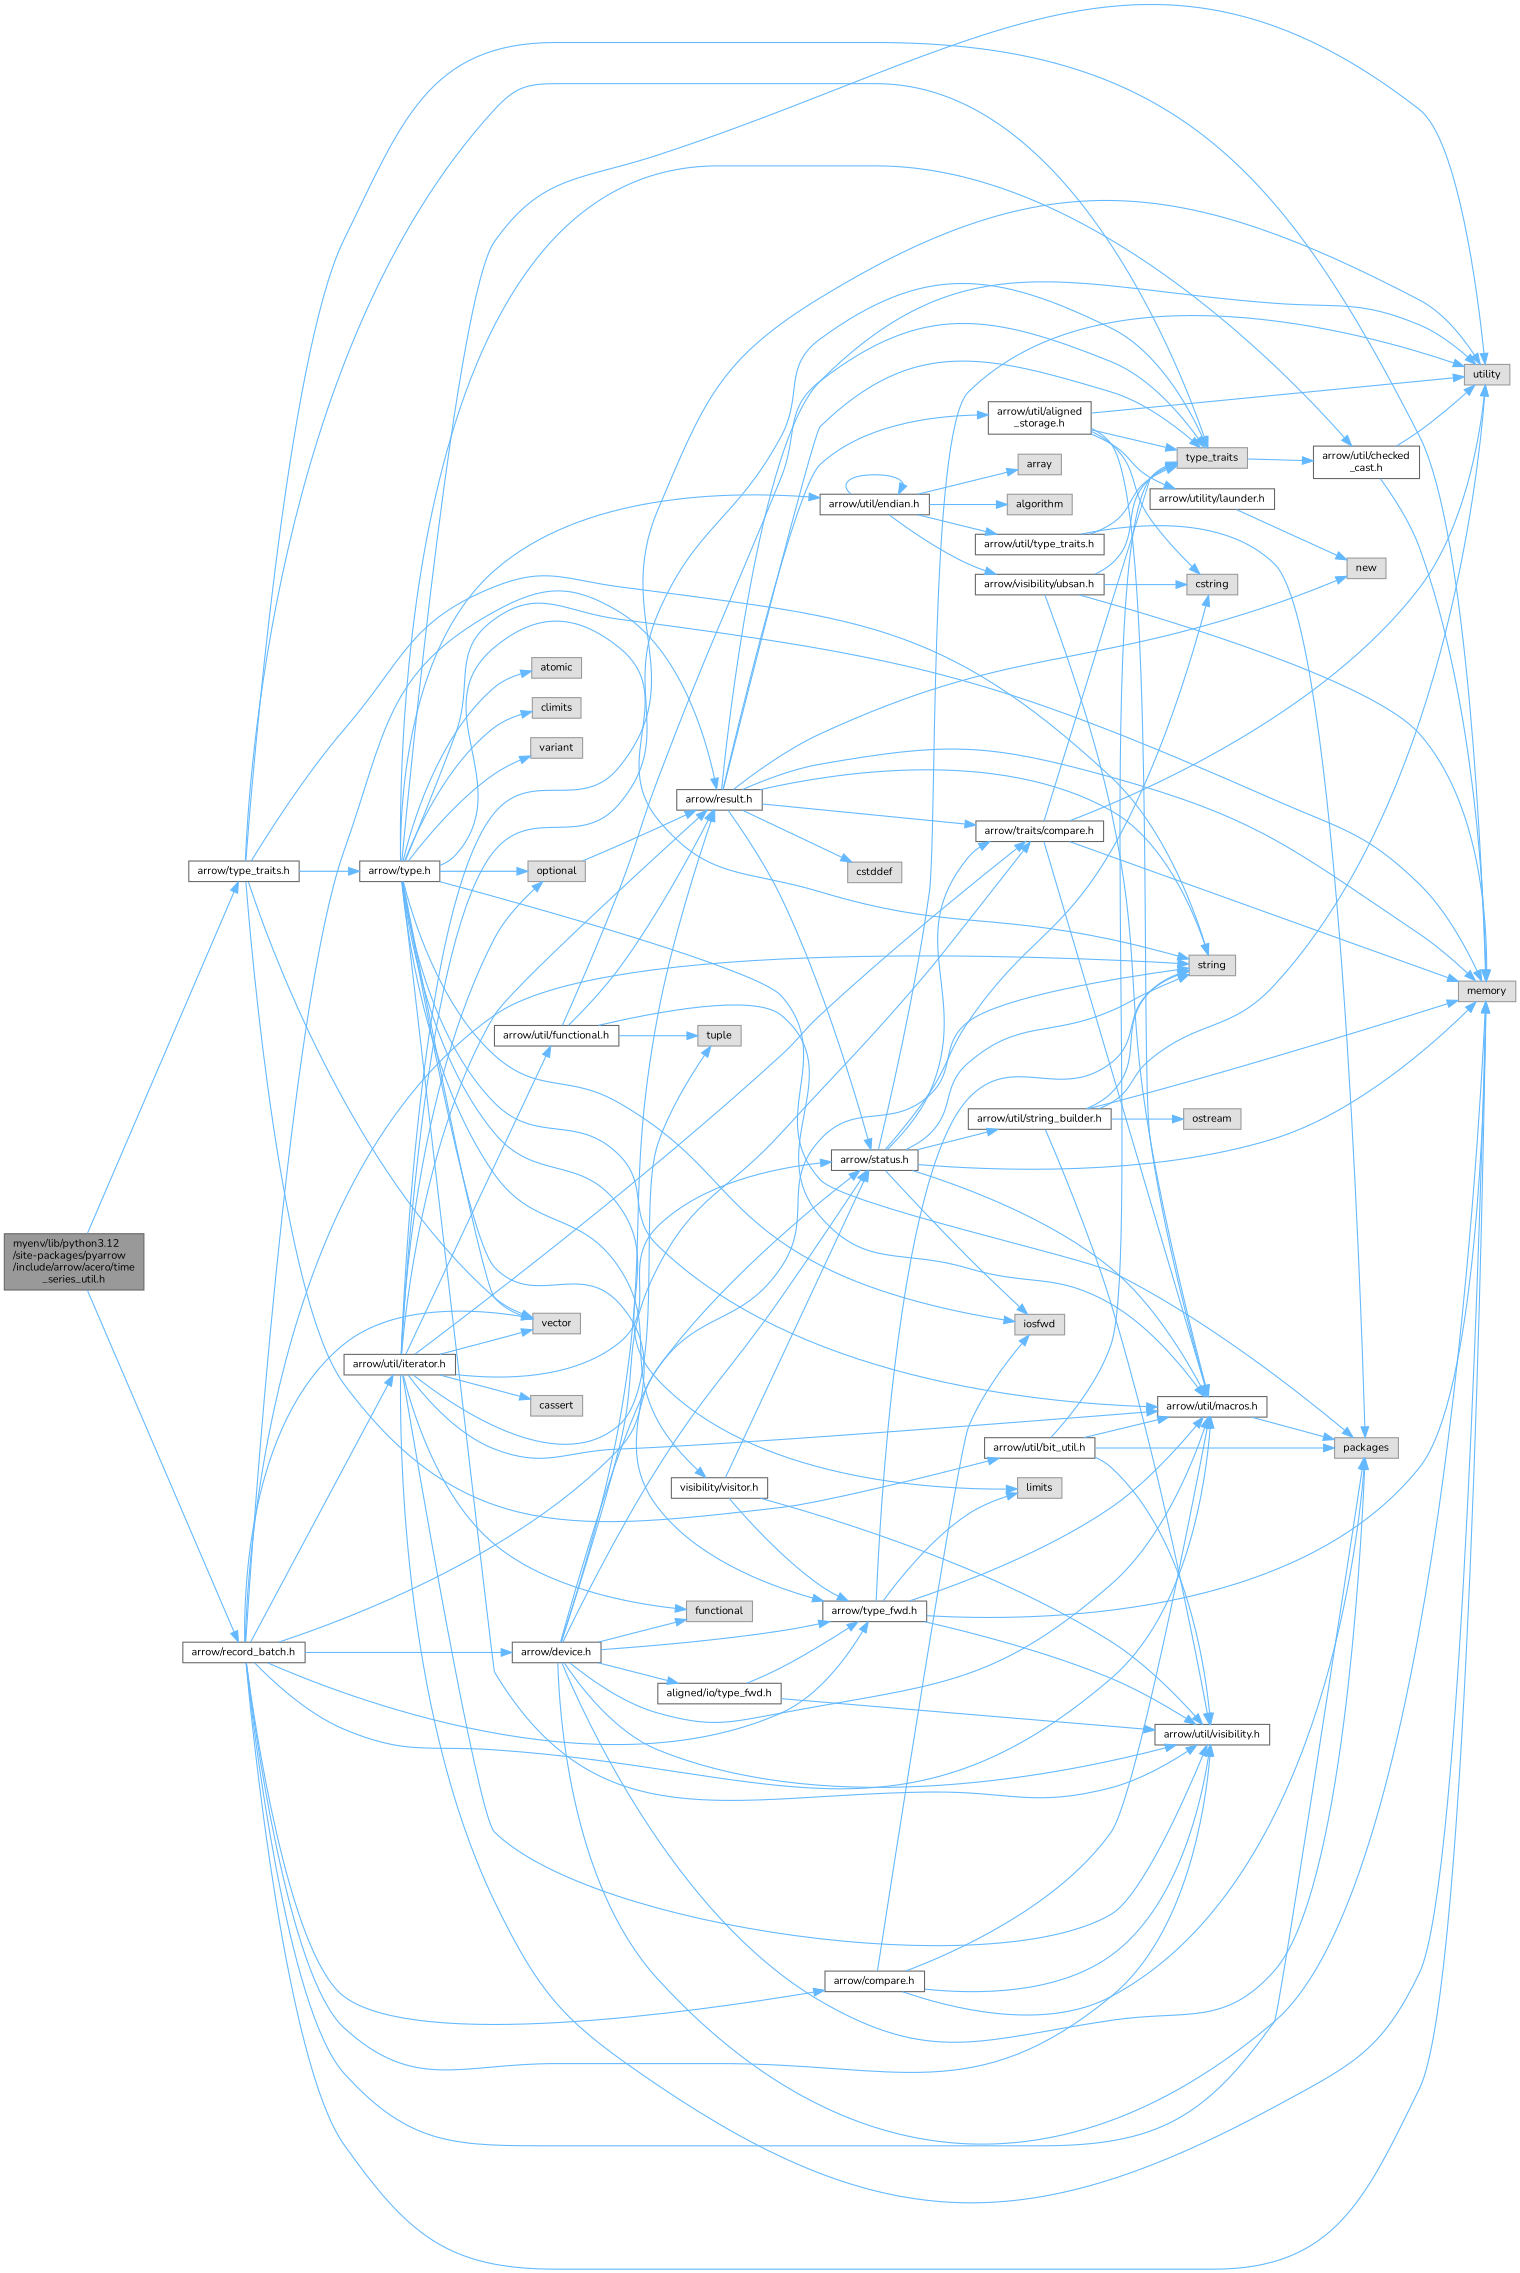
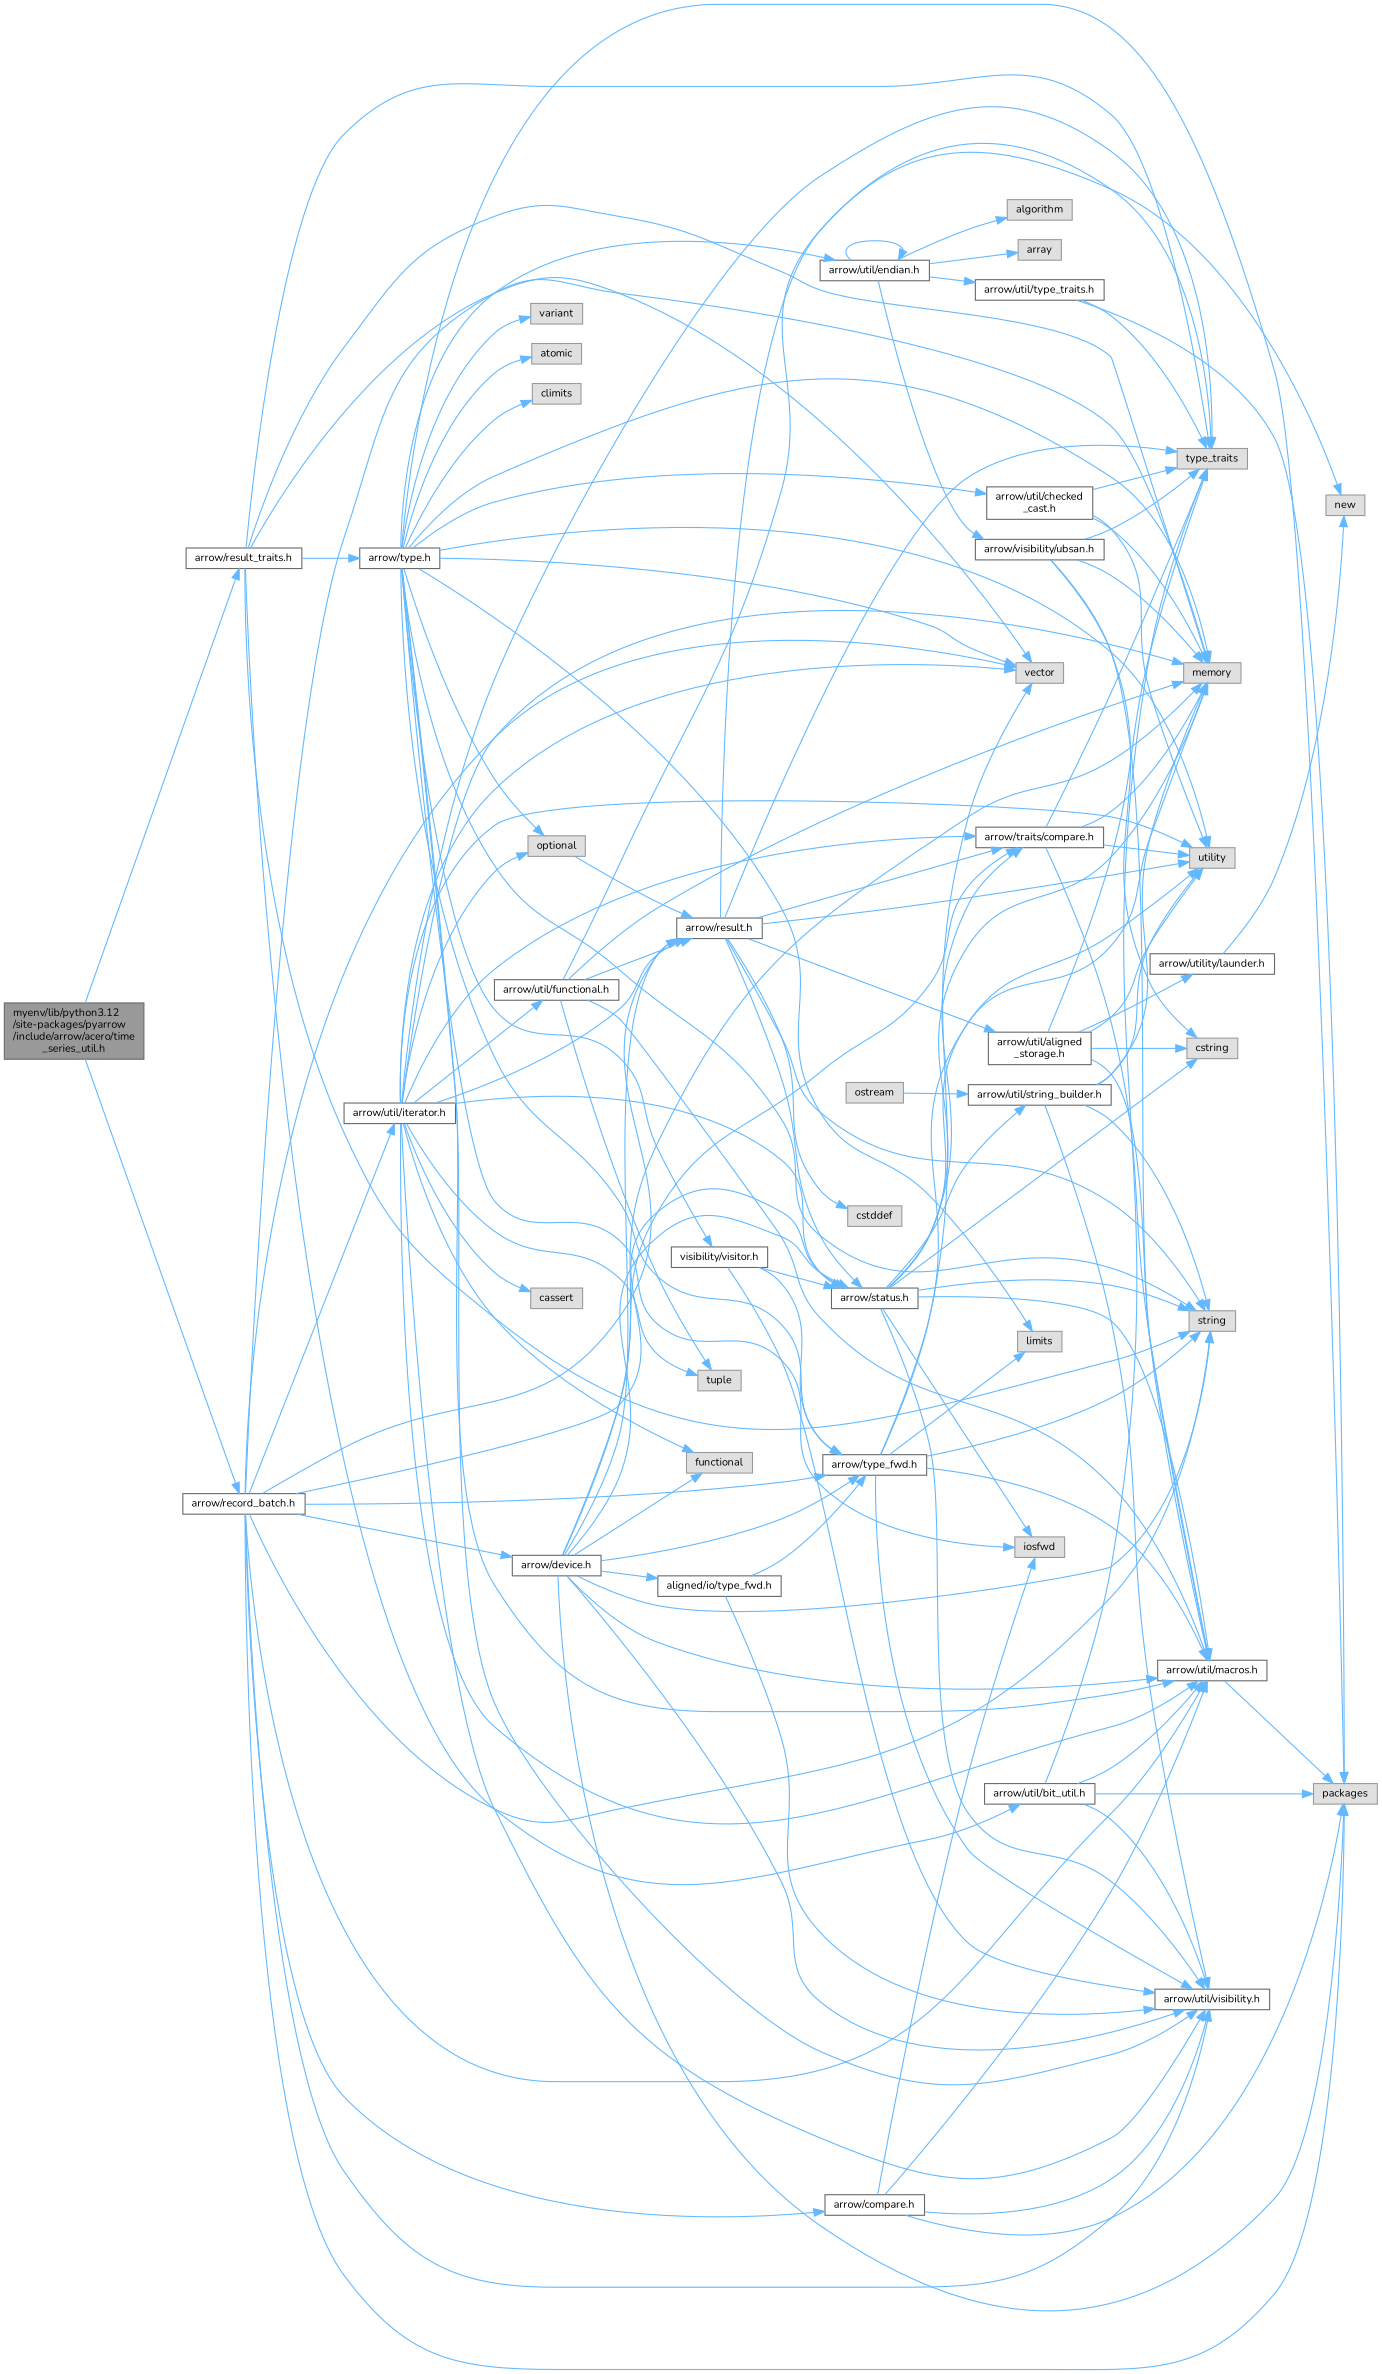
(1275, 460) -> (1129, 480)
(1127, 782) -> (841, 813)
(244, 871) -> (244, 558)
none -> (955, 875)
(1140, 1119) -> (929, 1094)
none -> (939, 1665)
